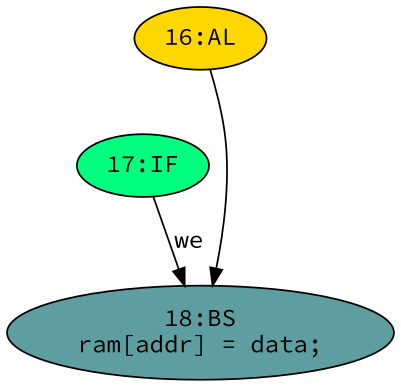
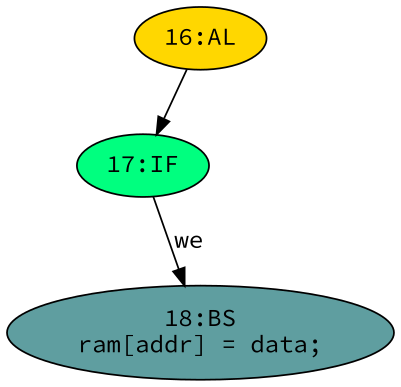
(227, 168) -> (175, 94)
